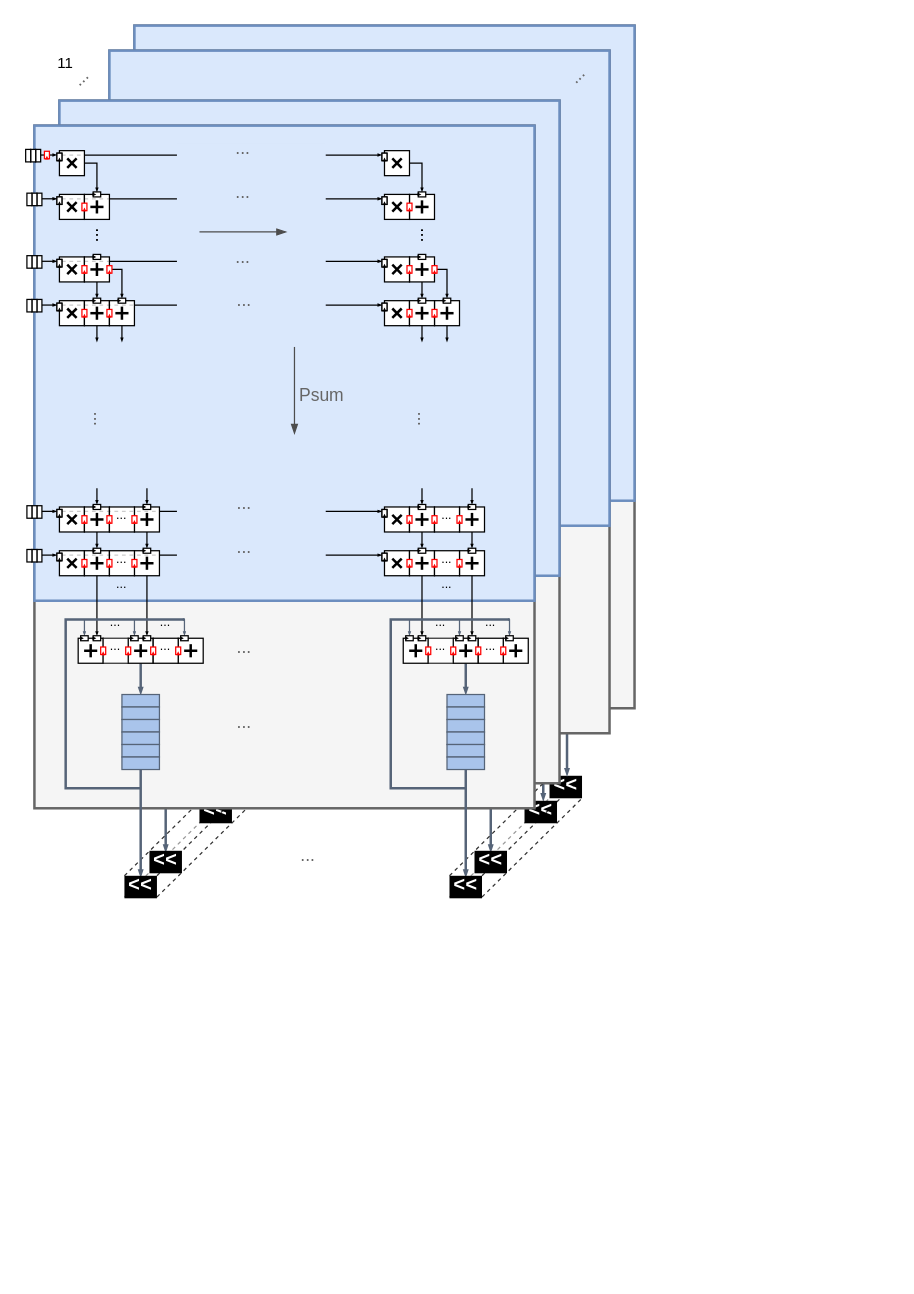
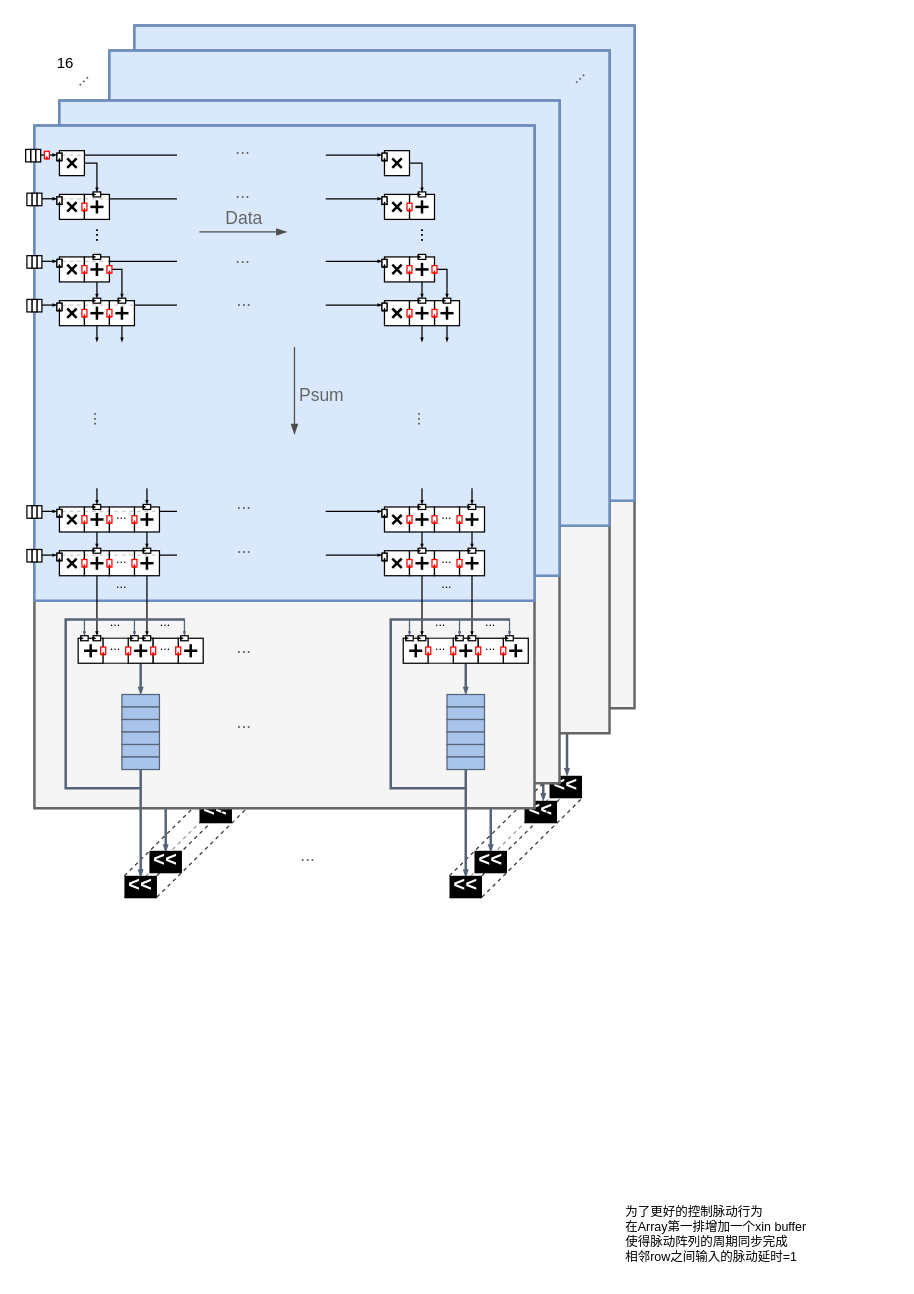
(66, 63) -> (66, 63)
none -> (244, 218)
none -> (755, 1234)
